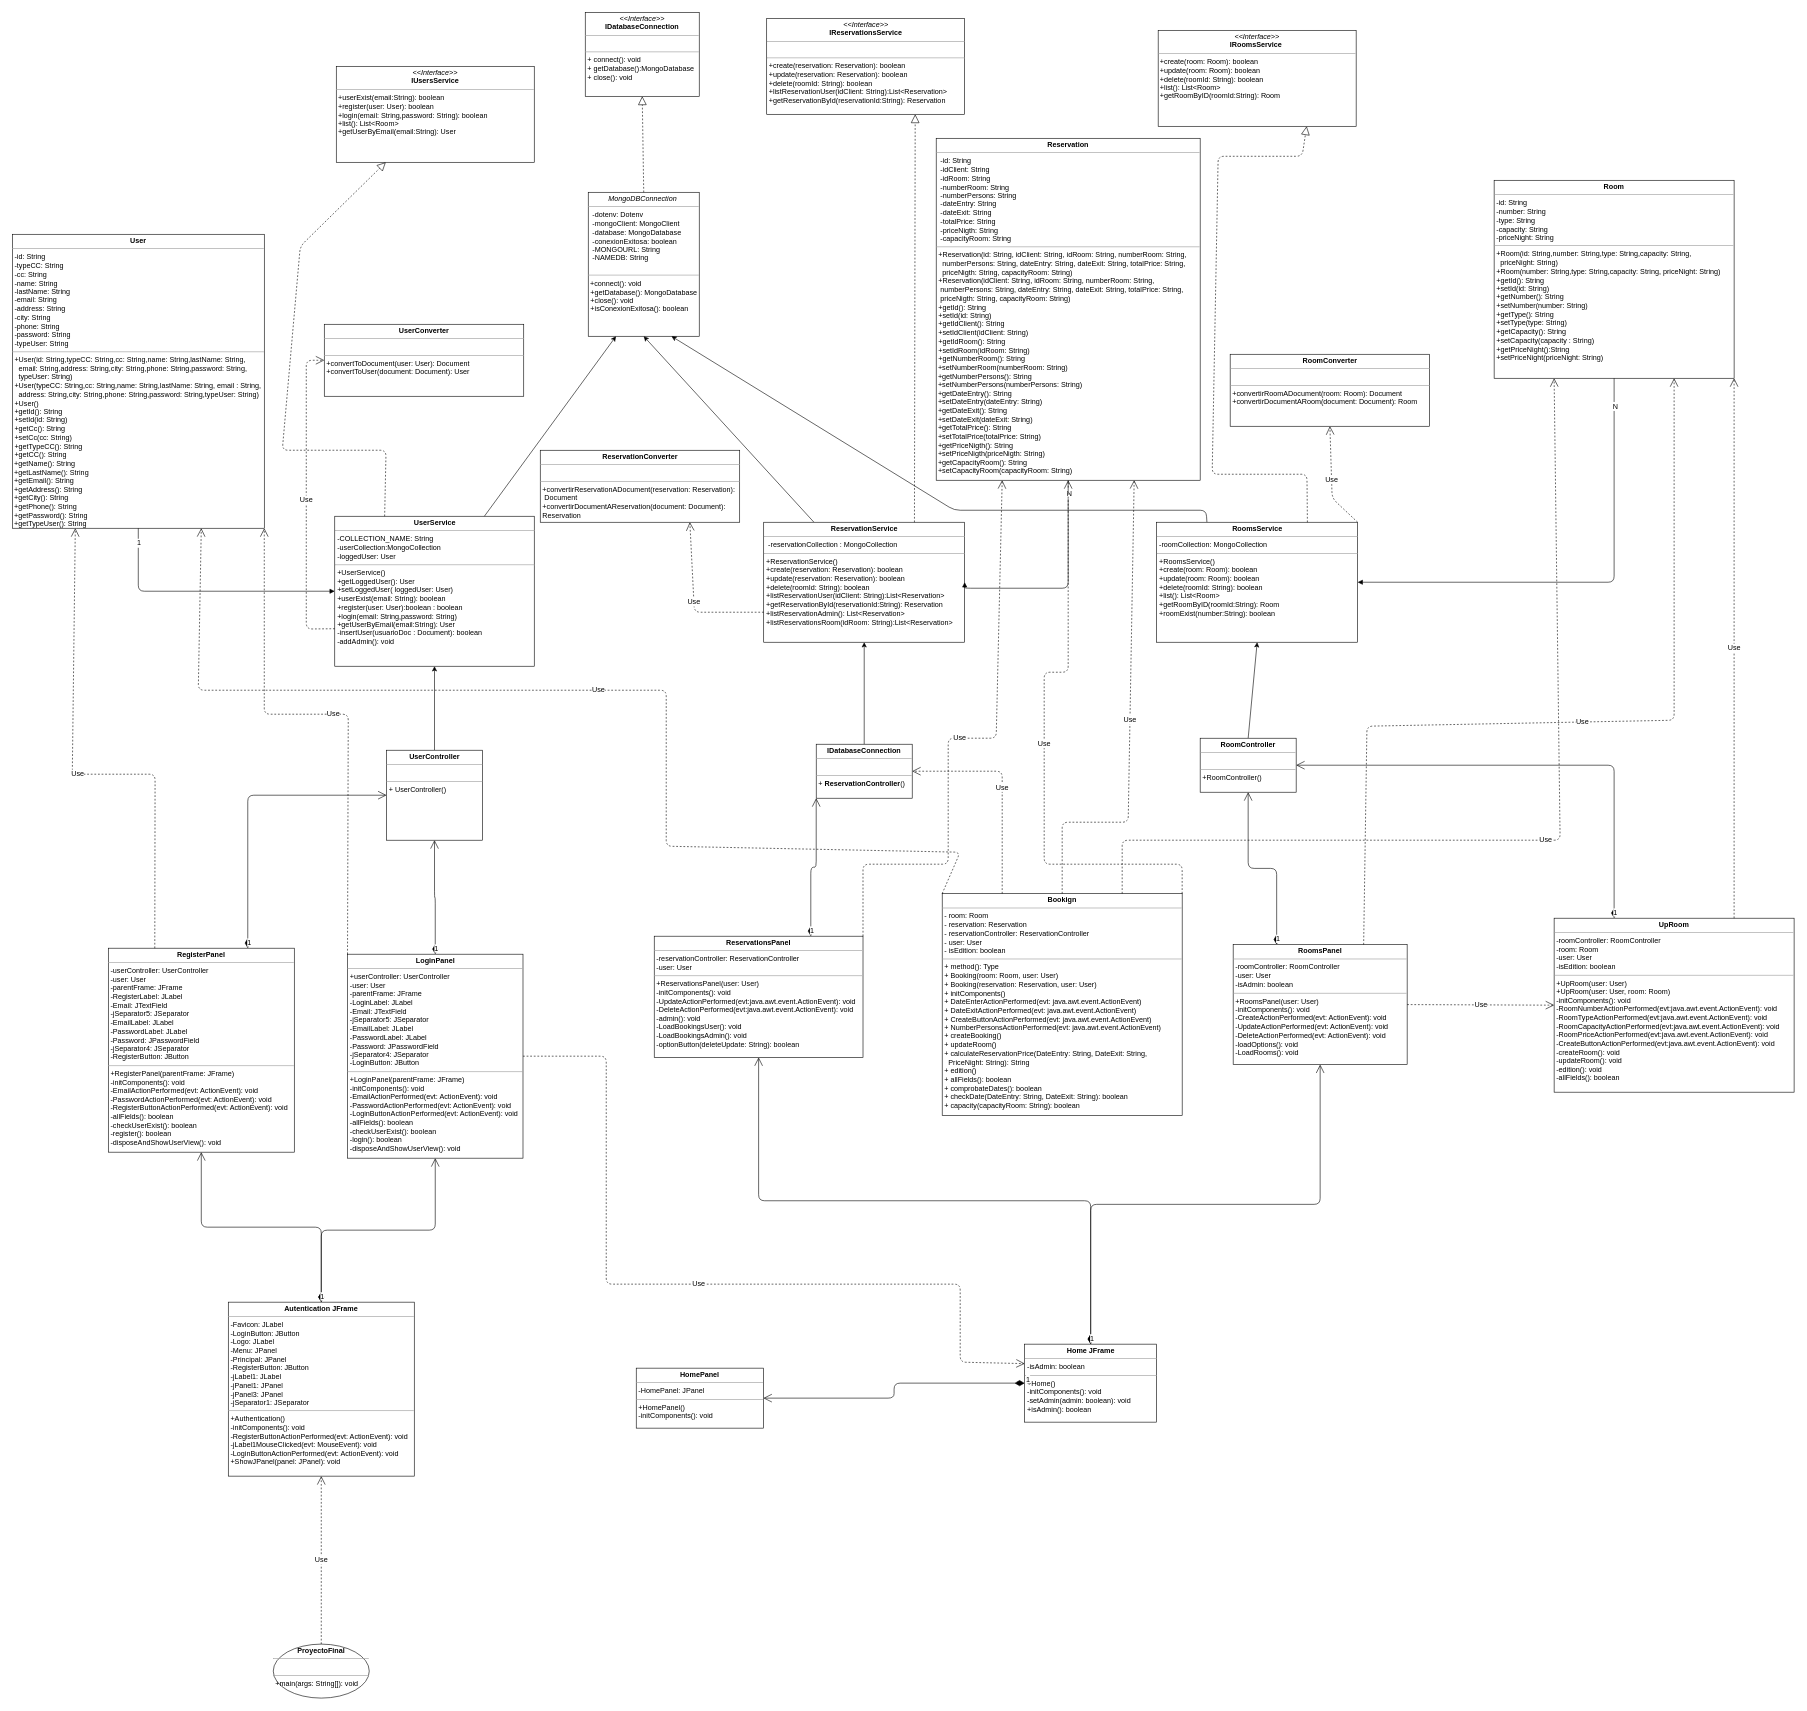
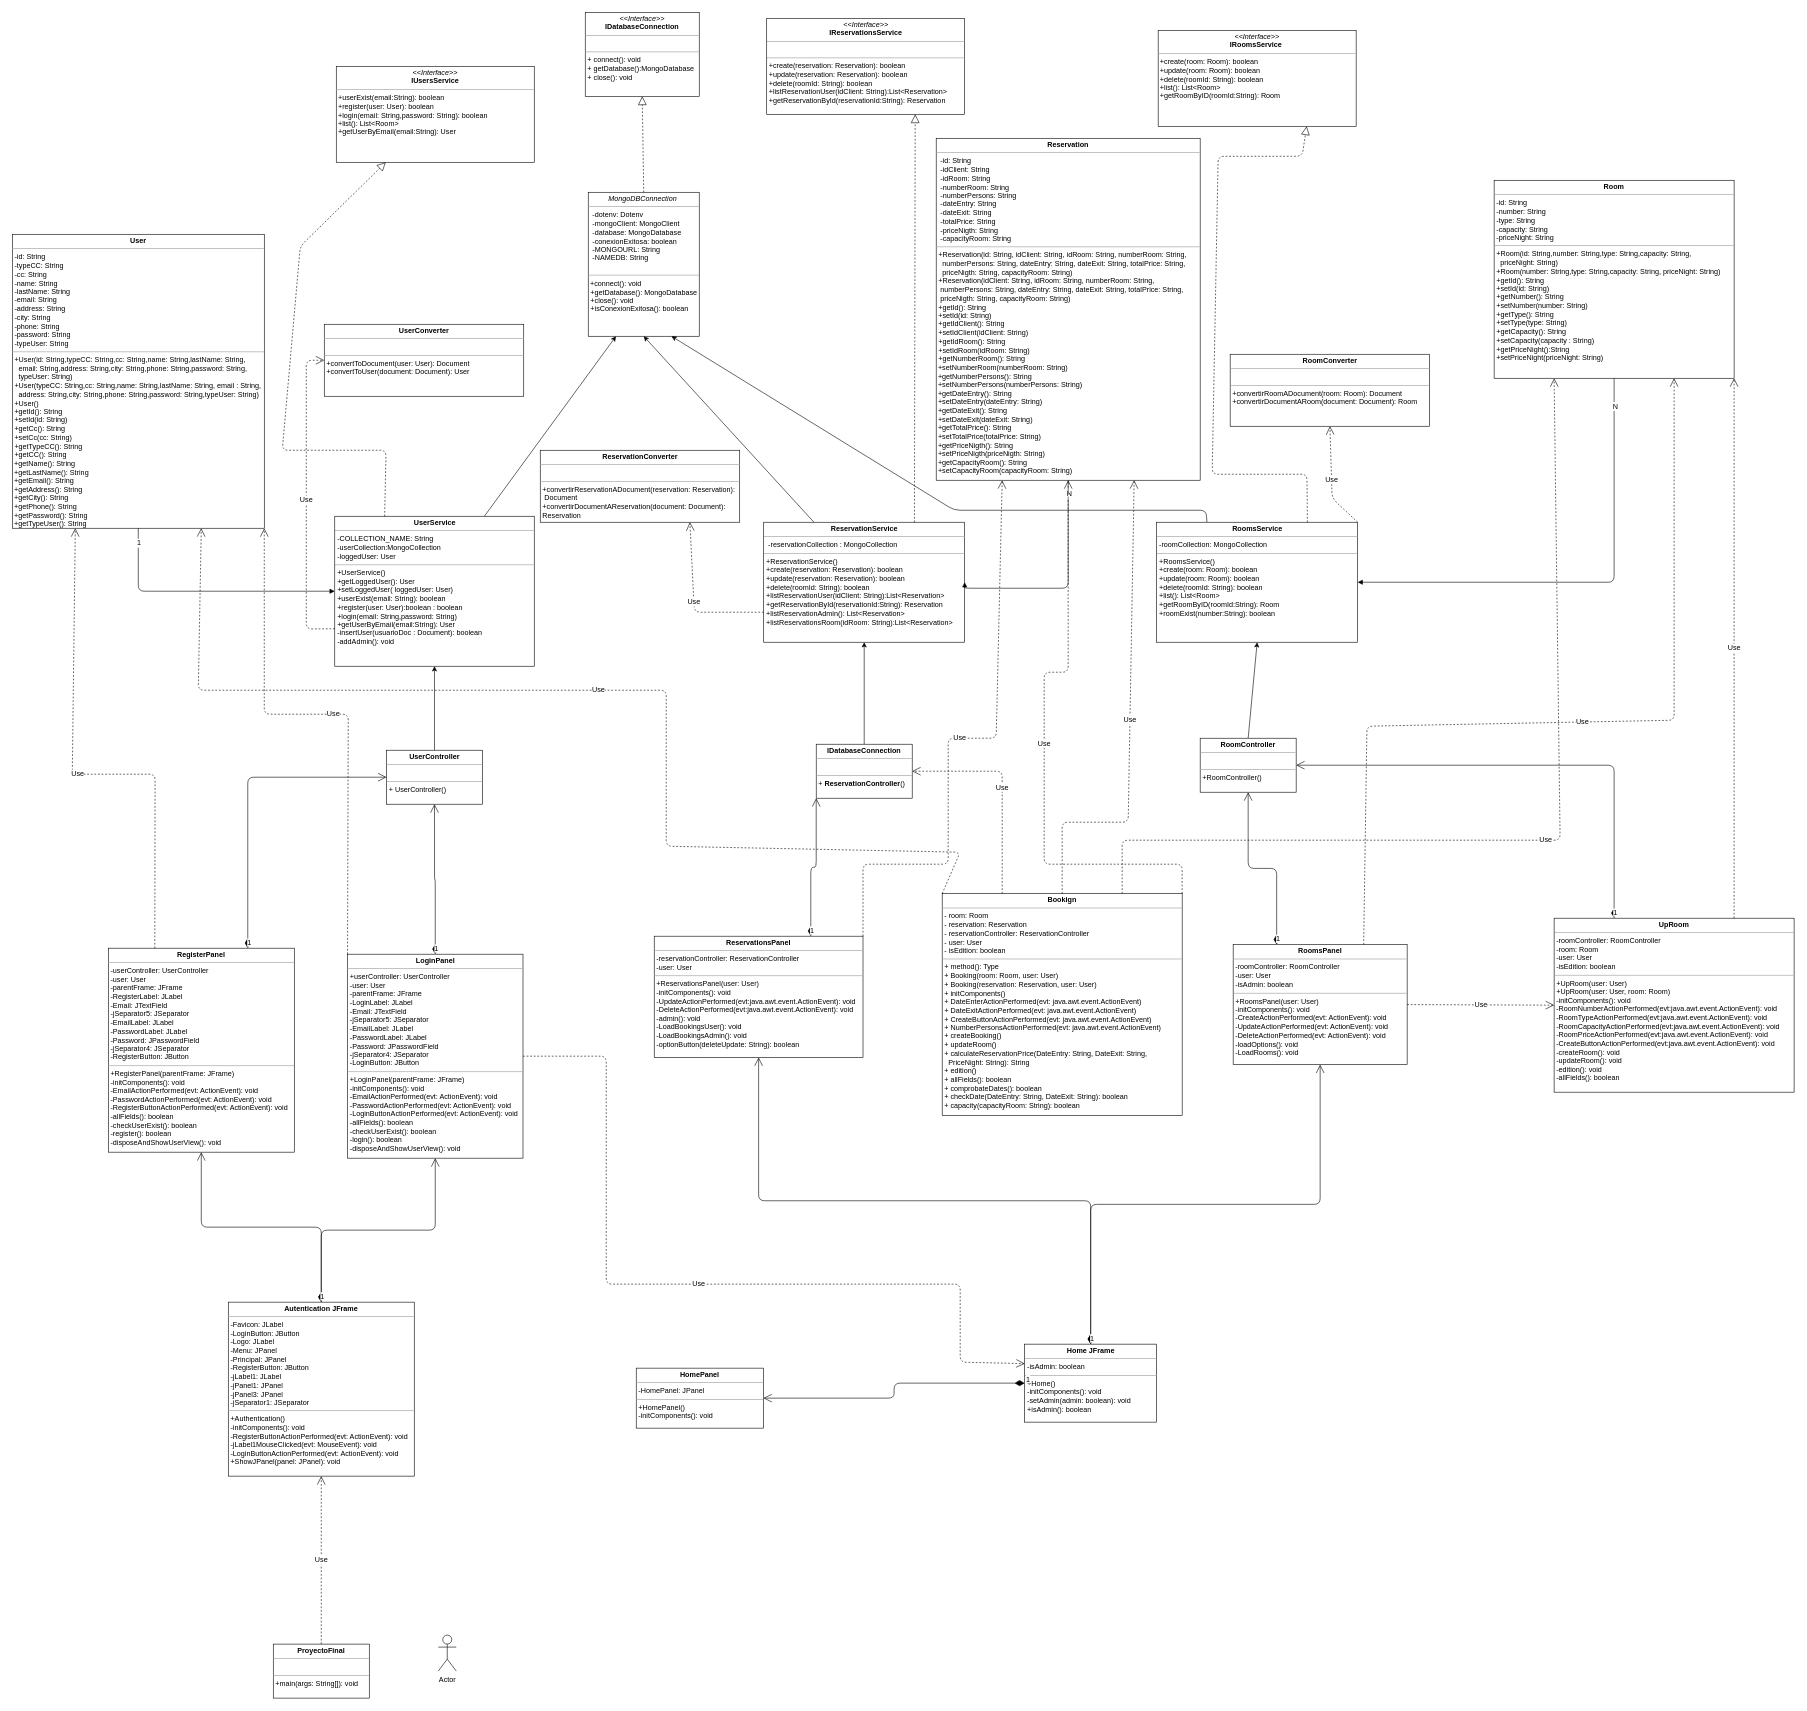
(435, 795) -> (435, 777)
none -> (447, 1653)
(321, 1671) -> (321, 1671)
